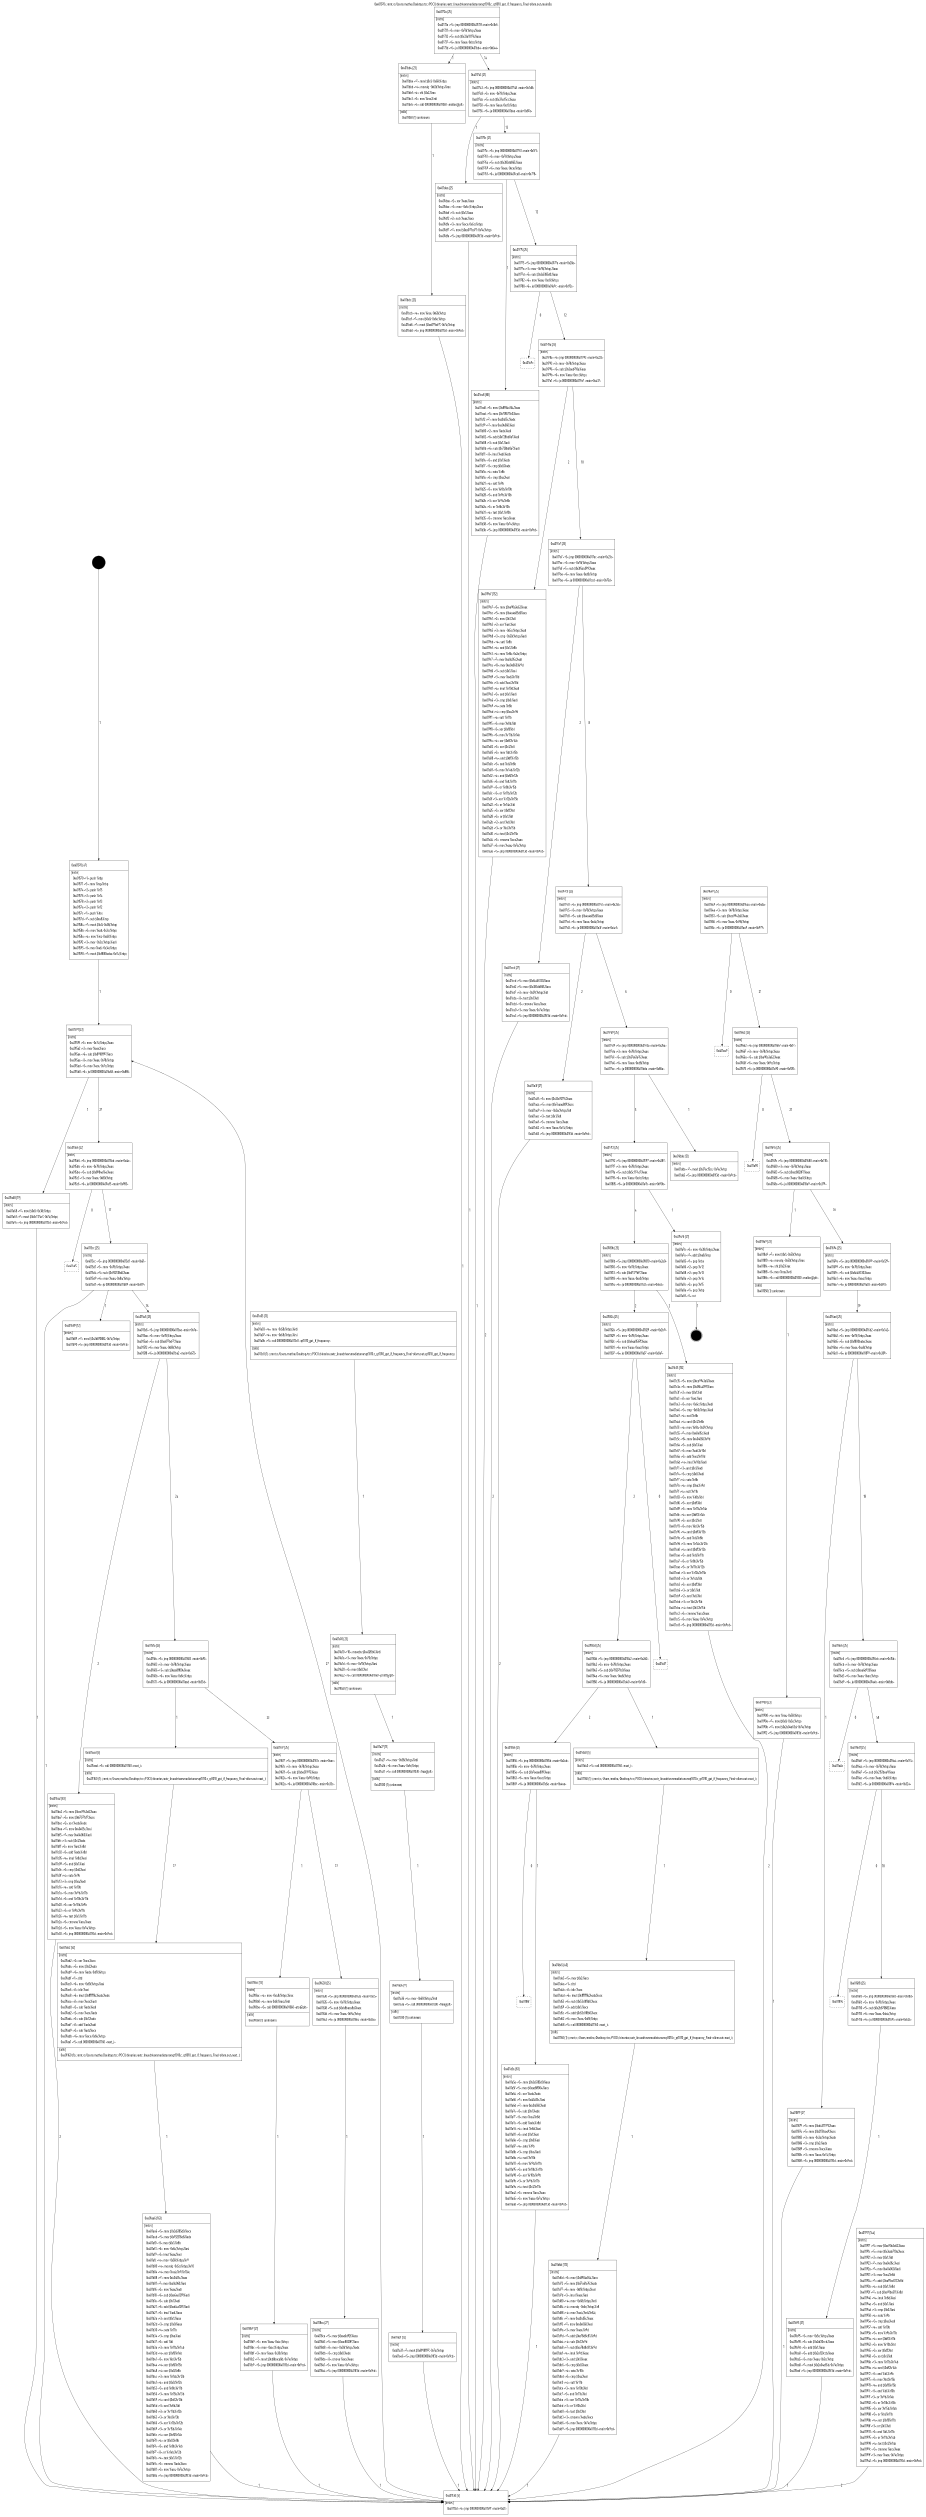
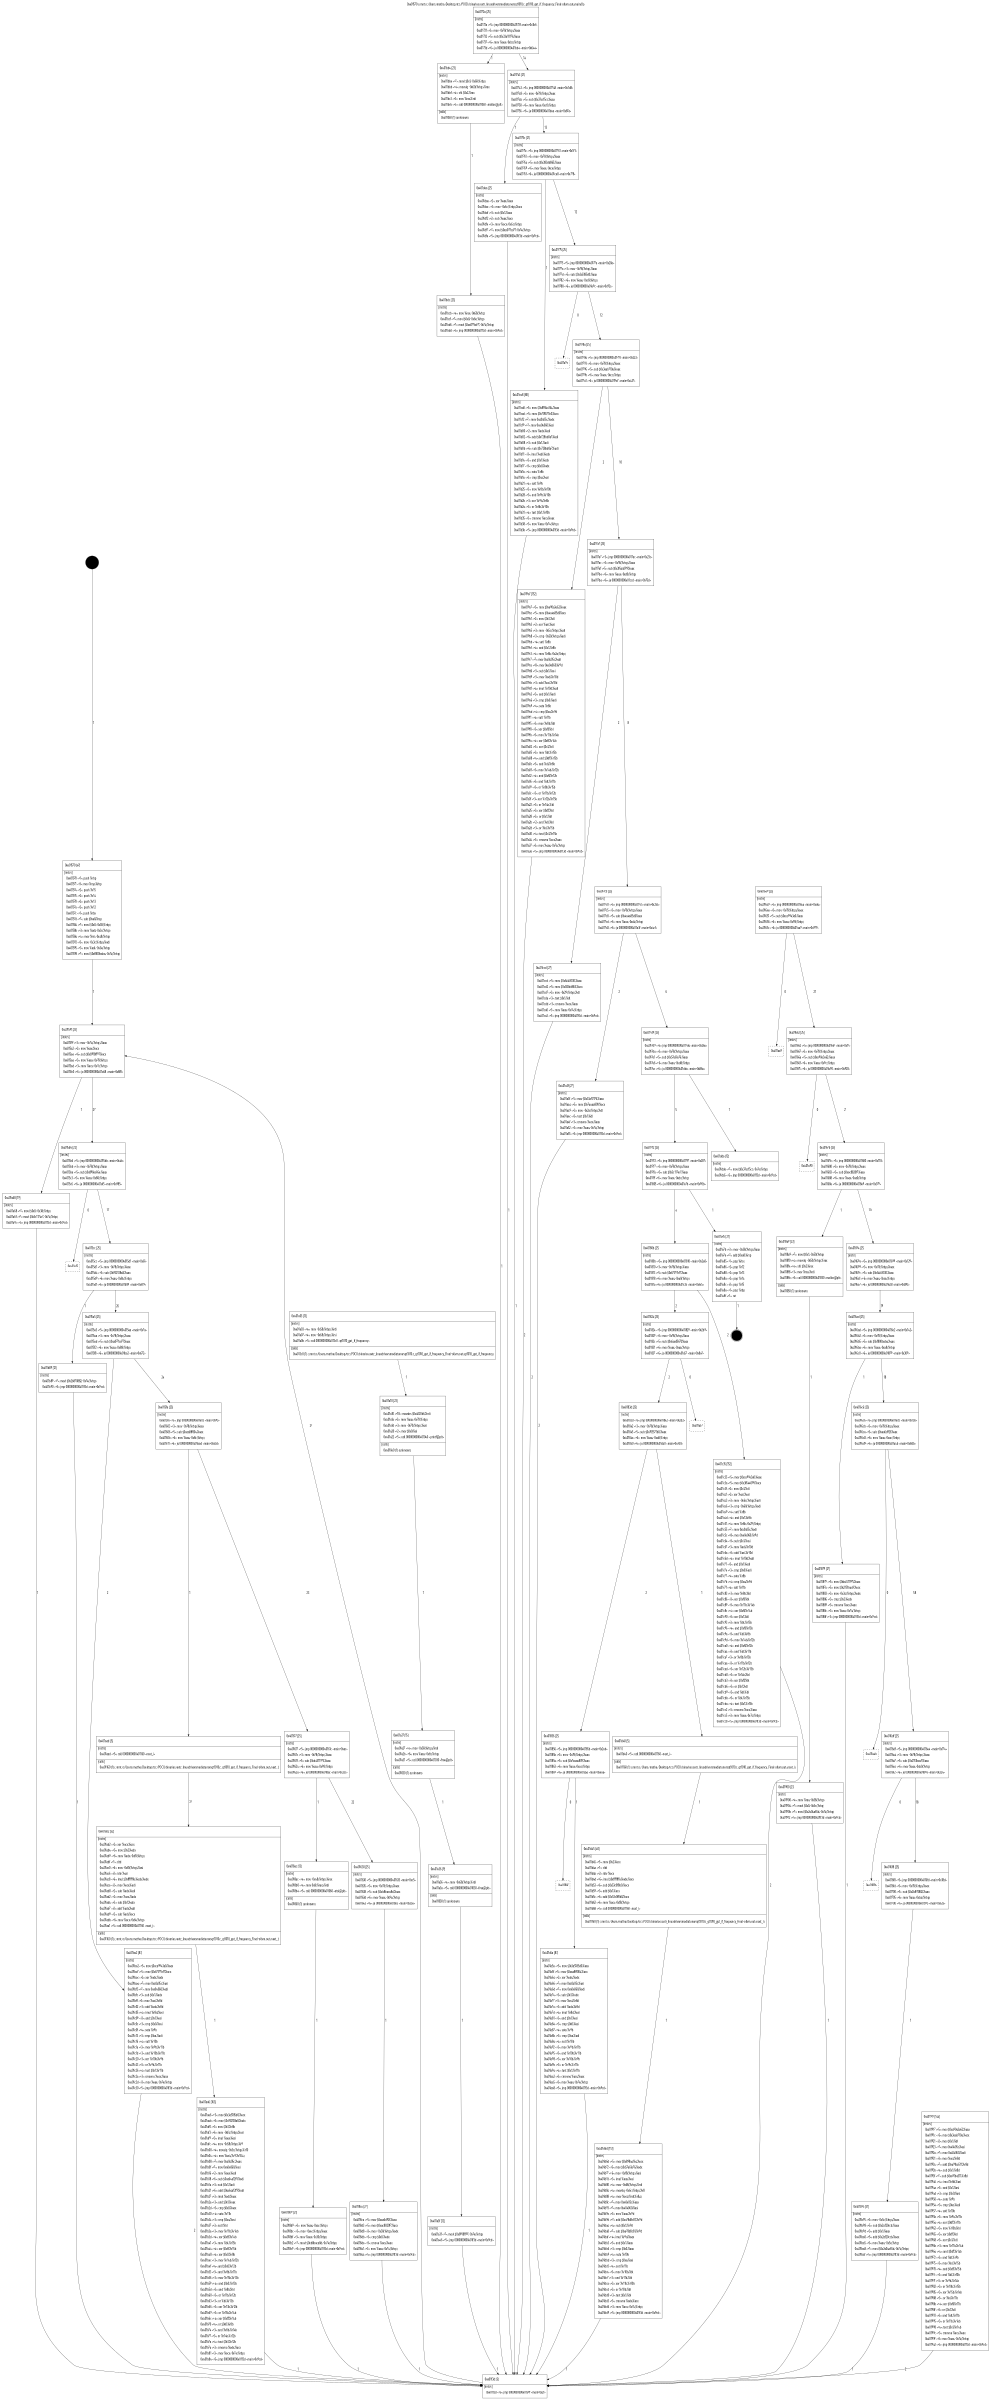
(45, 2070) -> (76, 2063)
